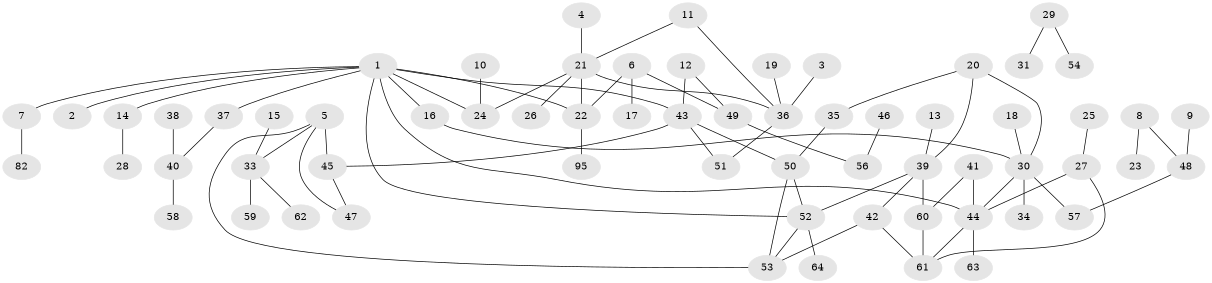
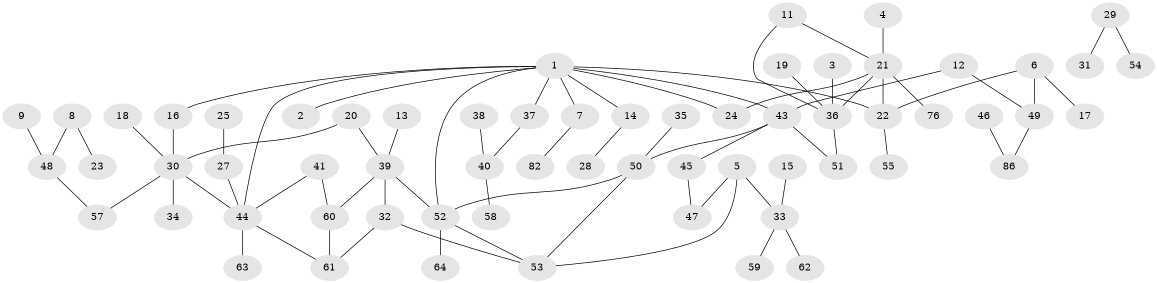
(480, 66) -> none
(902, 88) -> none
(531, 116) -> (934, 116)
(326, 142) -> none
(581, 167) -> (889, 167)
(863, 167) -> (1009, 167)
(873, 217) -> (385, 217)
(1048, 247) -> none
